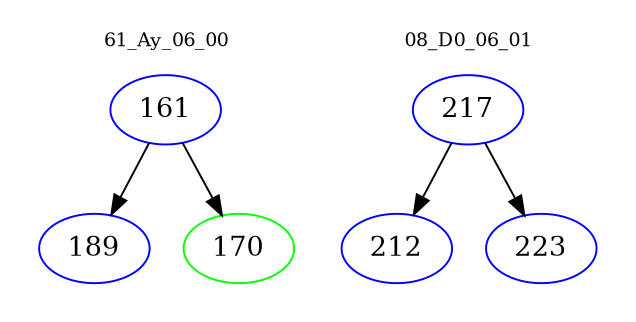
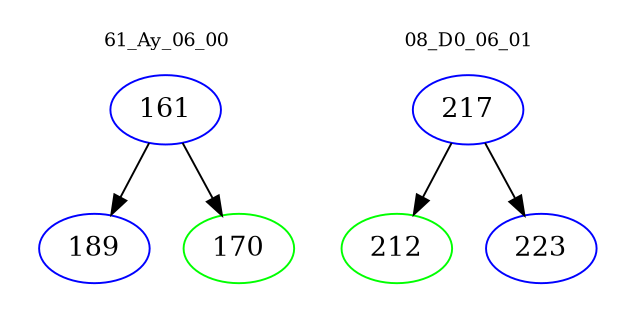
(397, 249) -> (397, 249)
